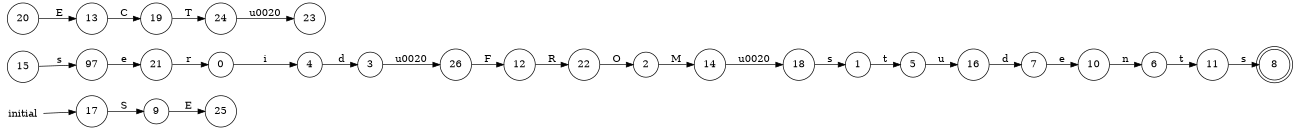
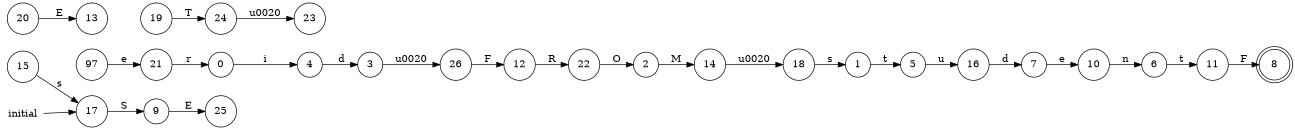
(121, 19) -> none
(1244, 59) -> (1244, 59)
(54, 66) -> (54, 87)
